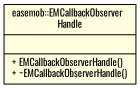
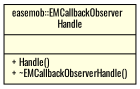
(67, 63) -> (31, 63)
